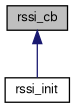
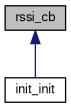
(37, 90) -> (35, 90)
